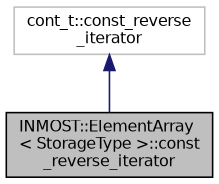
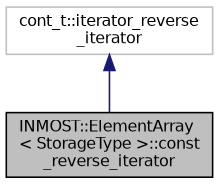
(109, 31) -> (109, 31)
